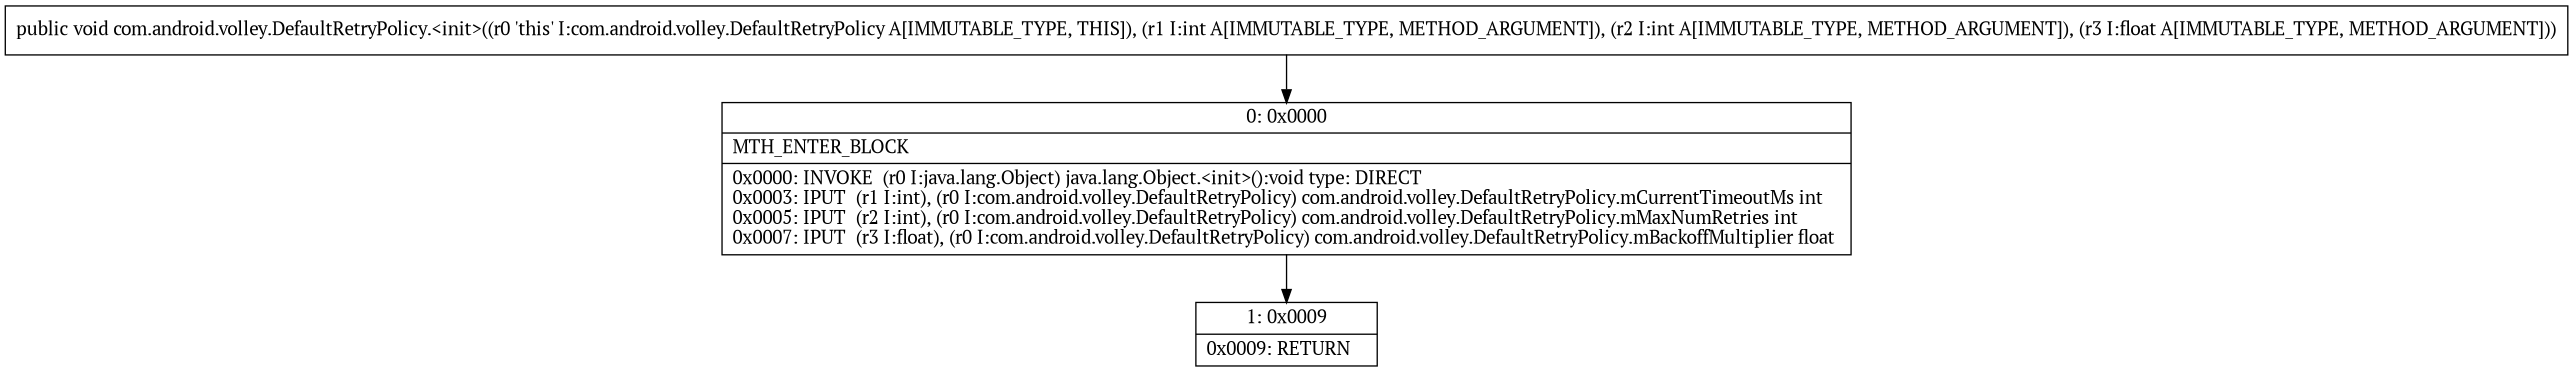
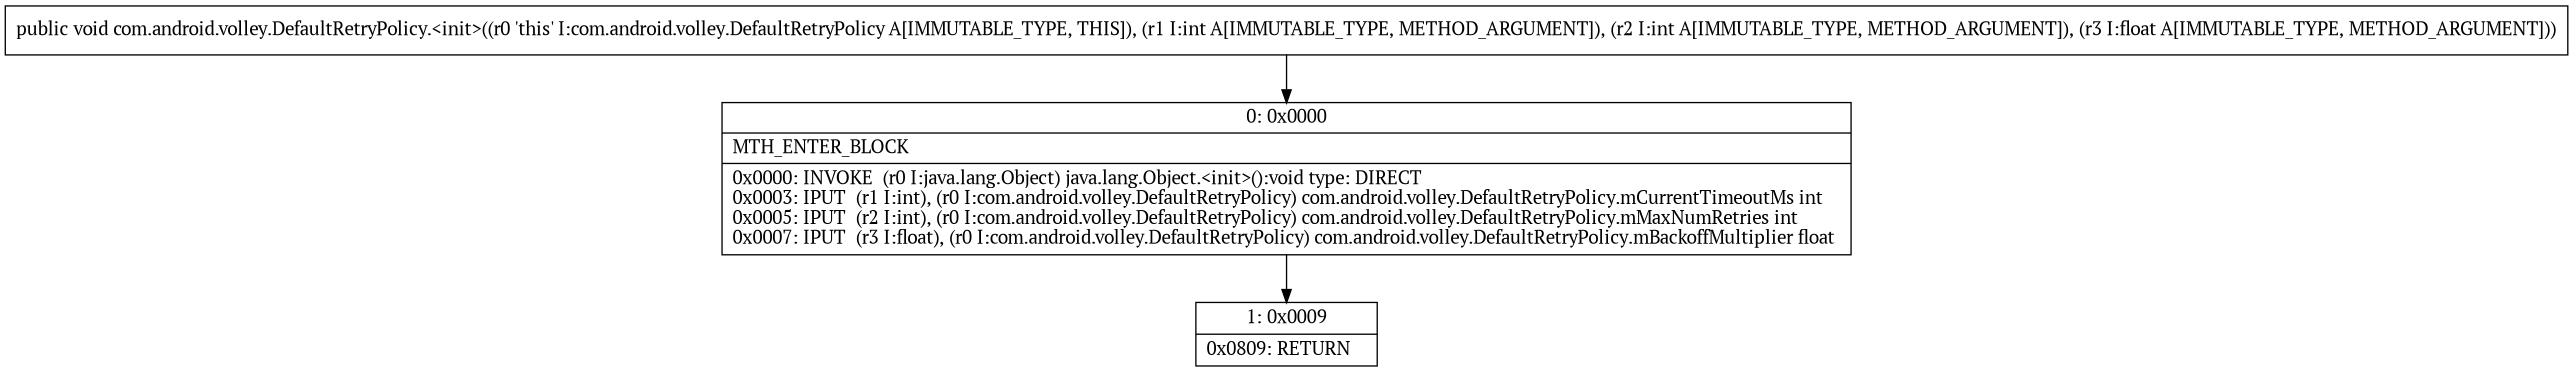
(1287, 349) -> (1287, 349)
